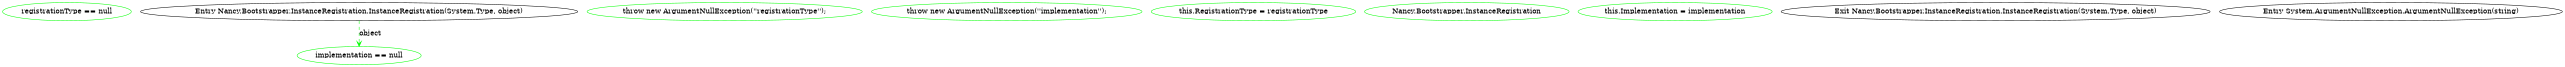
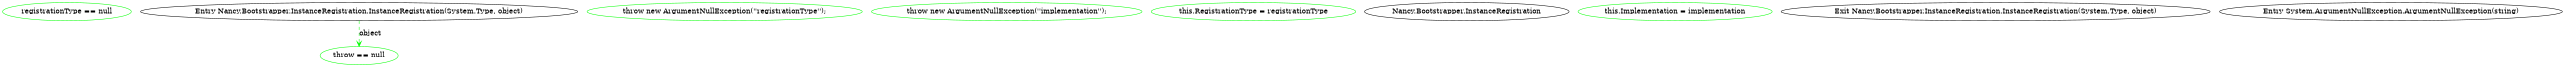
(1467, 12) -> (1467, 12)
(359, 56) -> (359, 56)
